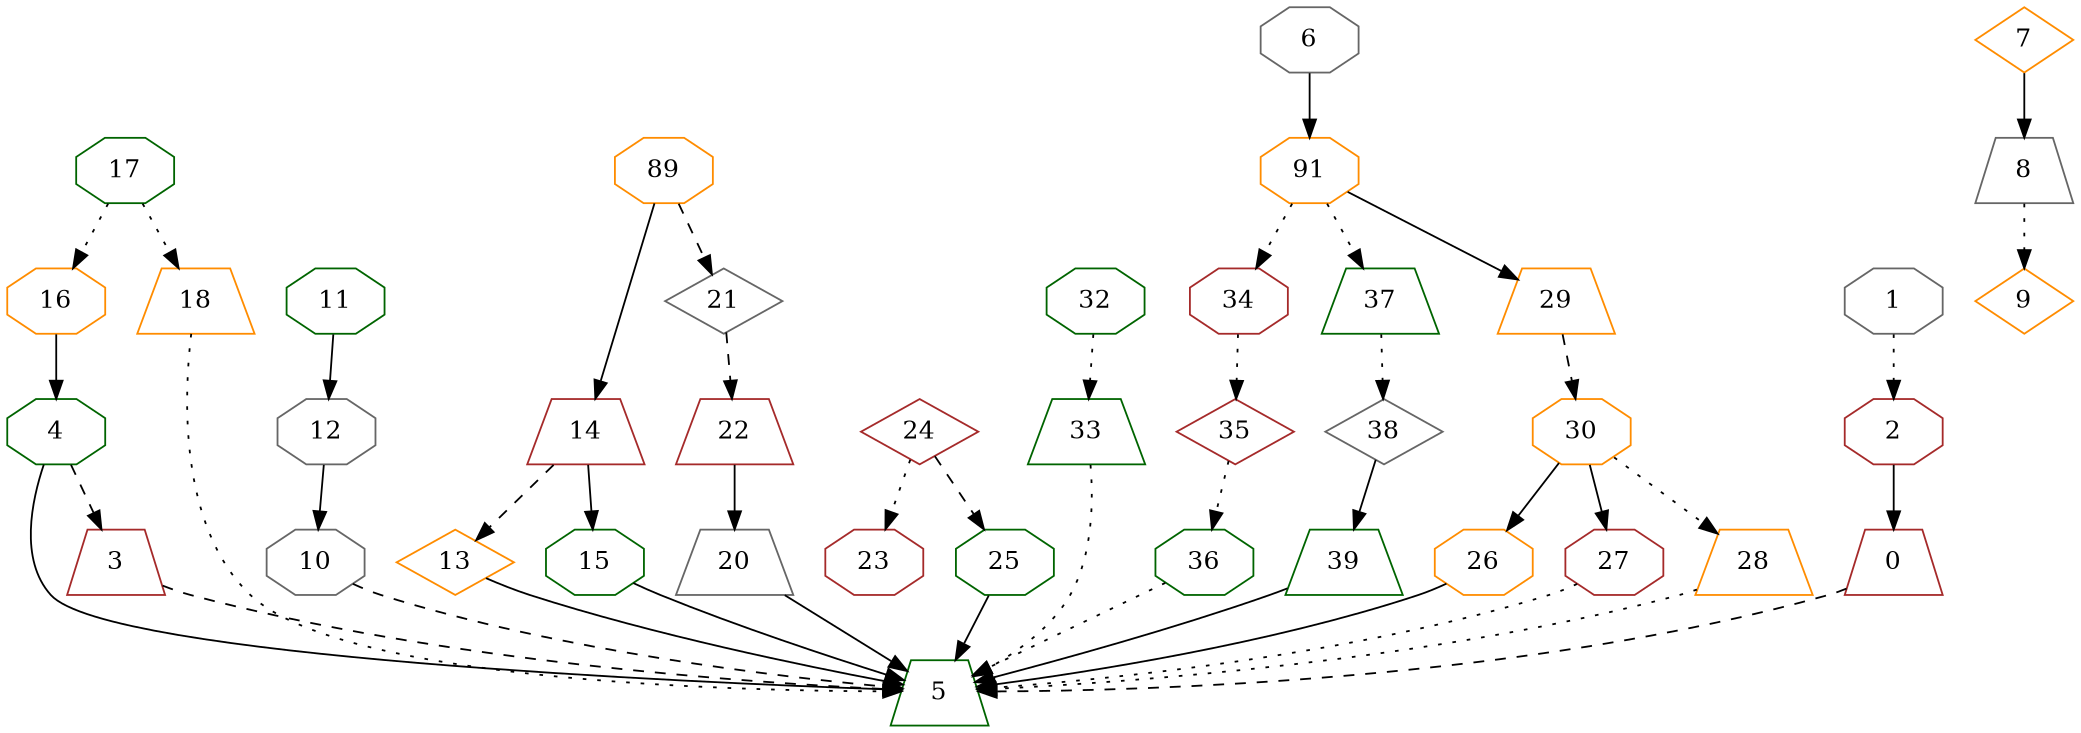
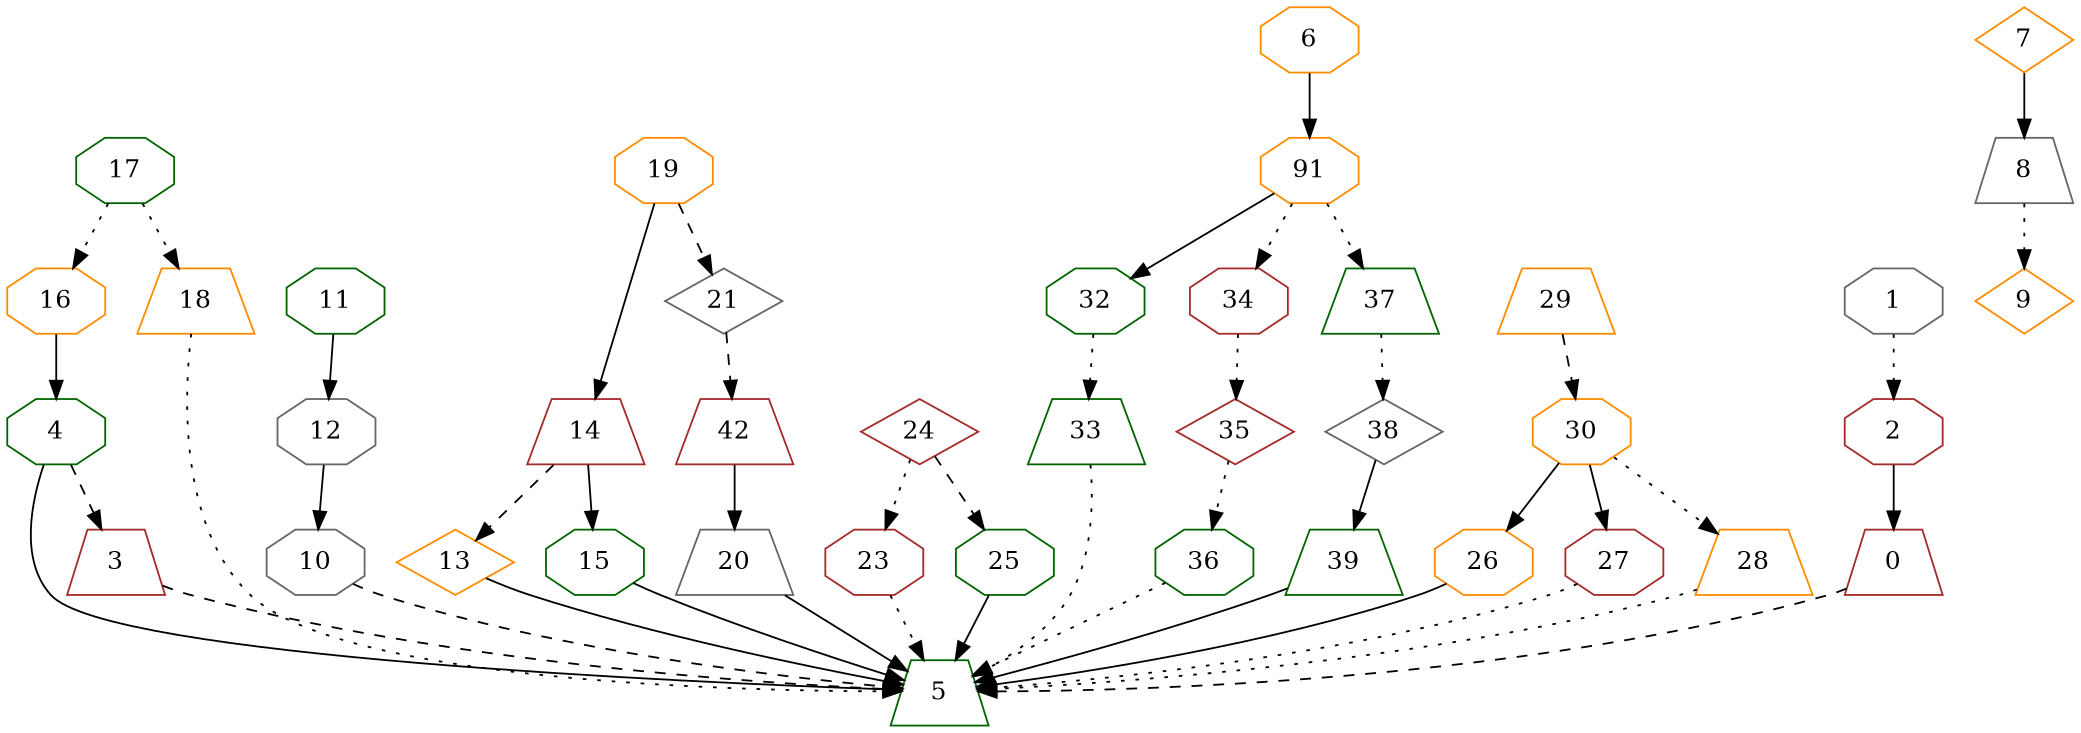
(1310, 40) -> (1310, 40)
(664, 171) -> (664, 171)
(1425, 232) -> (1211, 231)
(735, 432) -> (735, 432)
none -> (903, 619)
